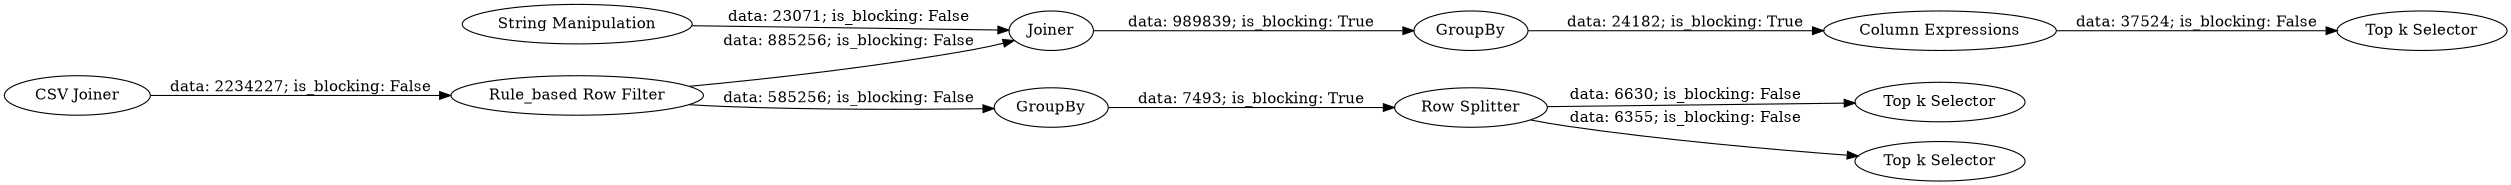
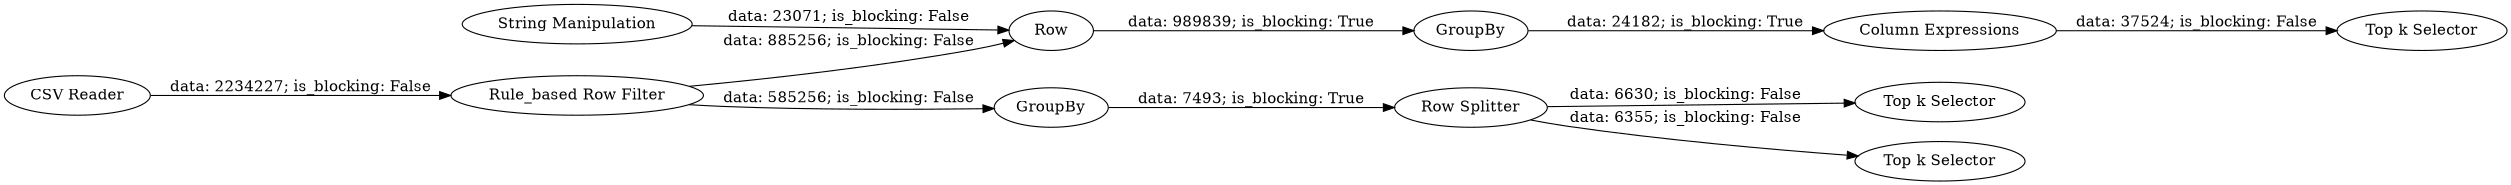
(1051, 31) -> (1051, 31)
(77, 95) -> (77, 95)
